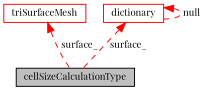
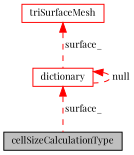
(59, 50) -> (63, 50)
